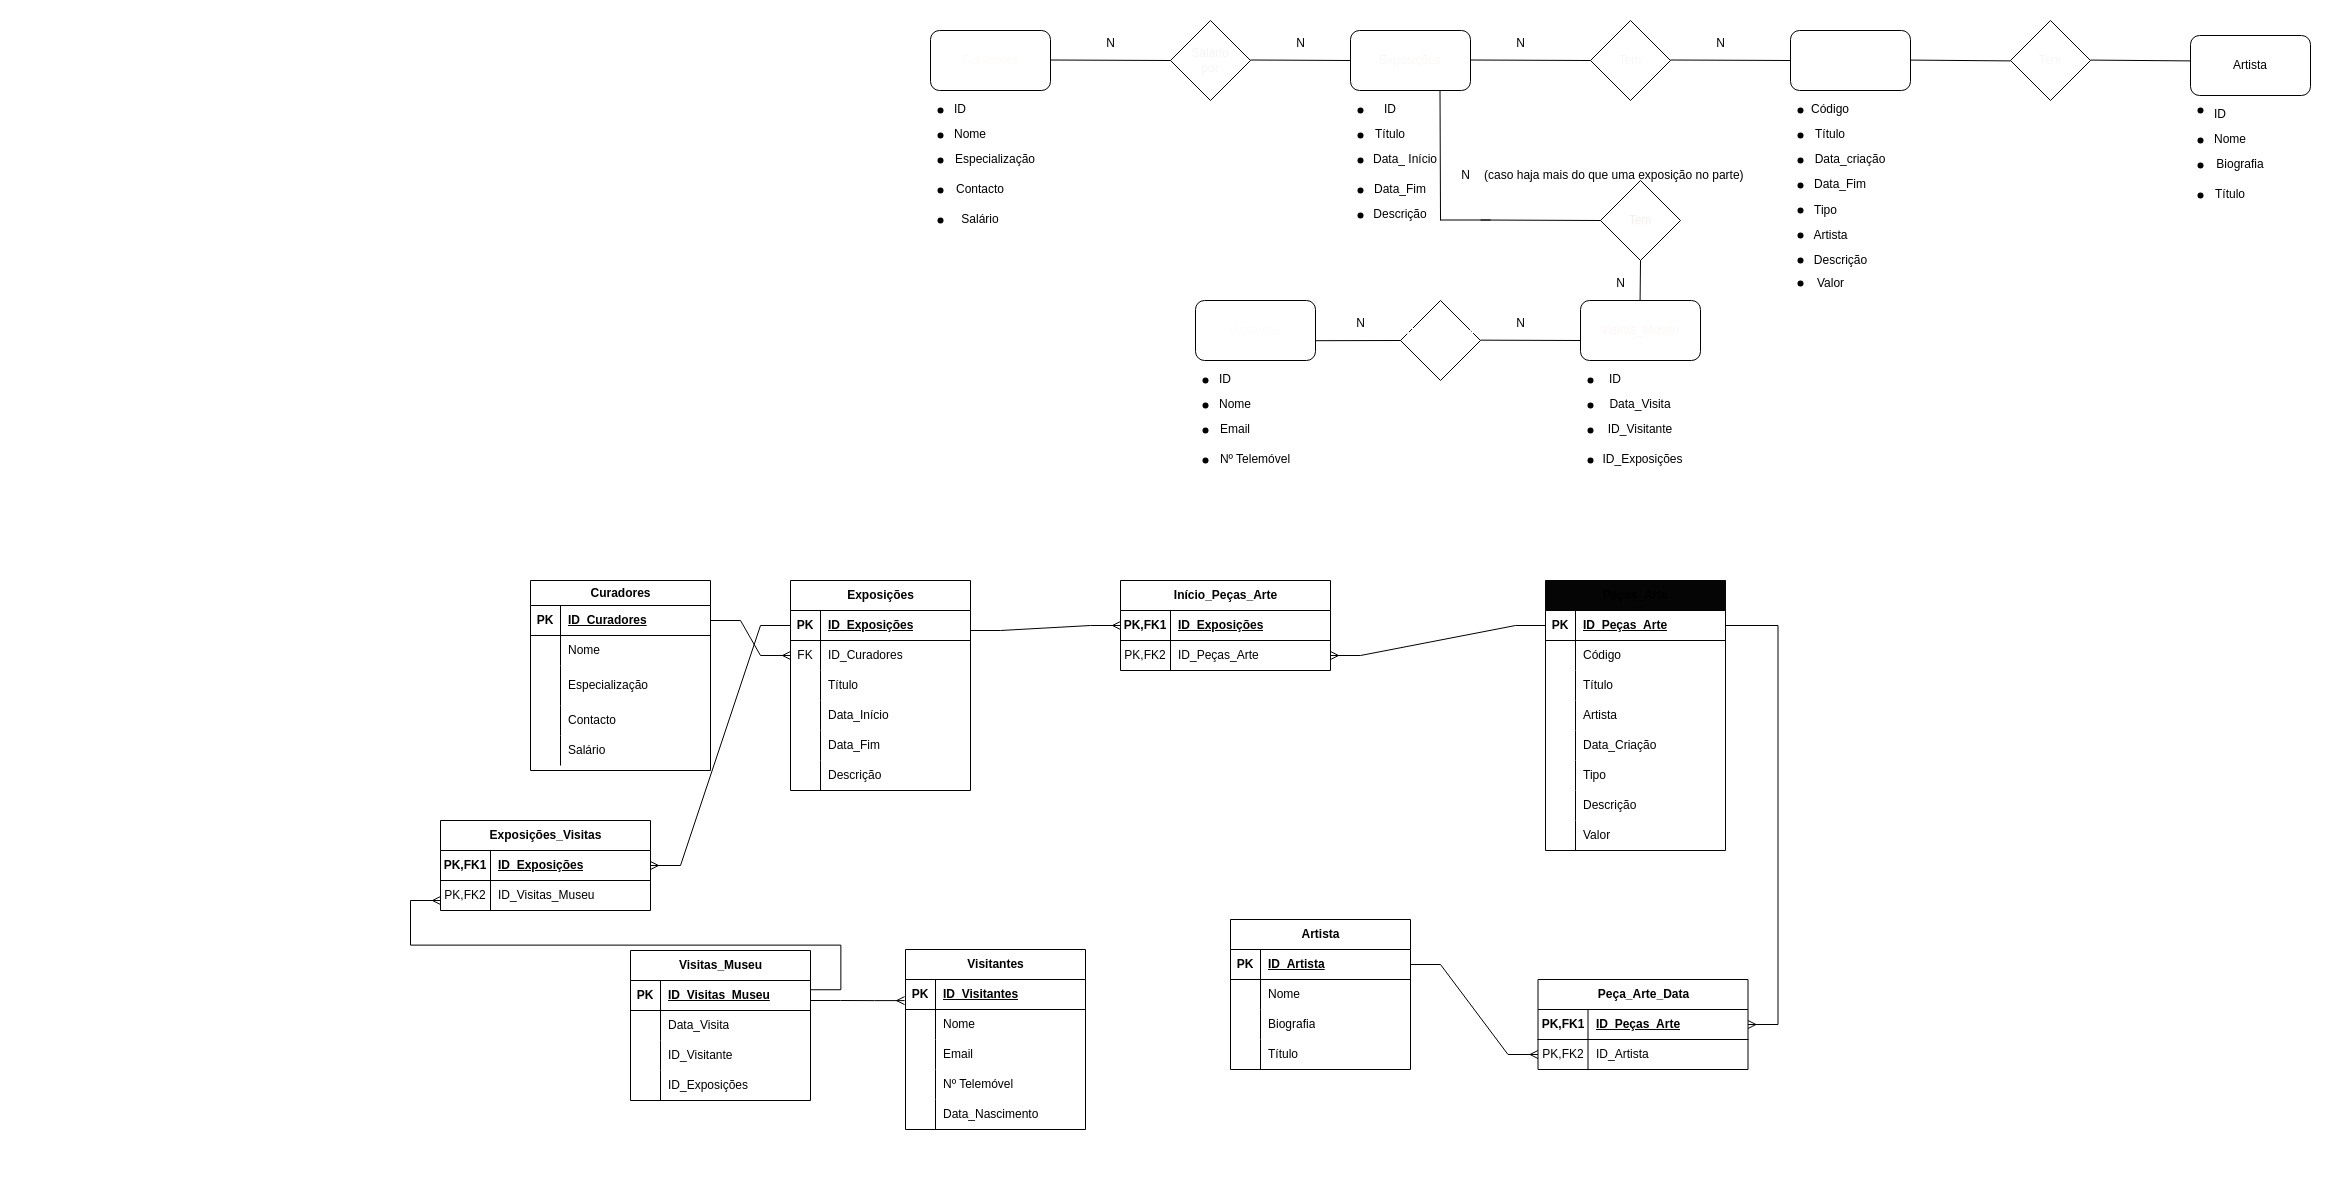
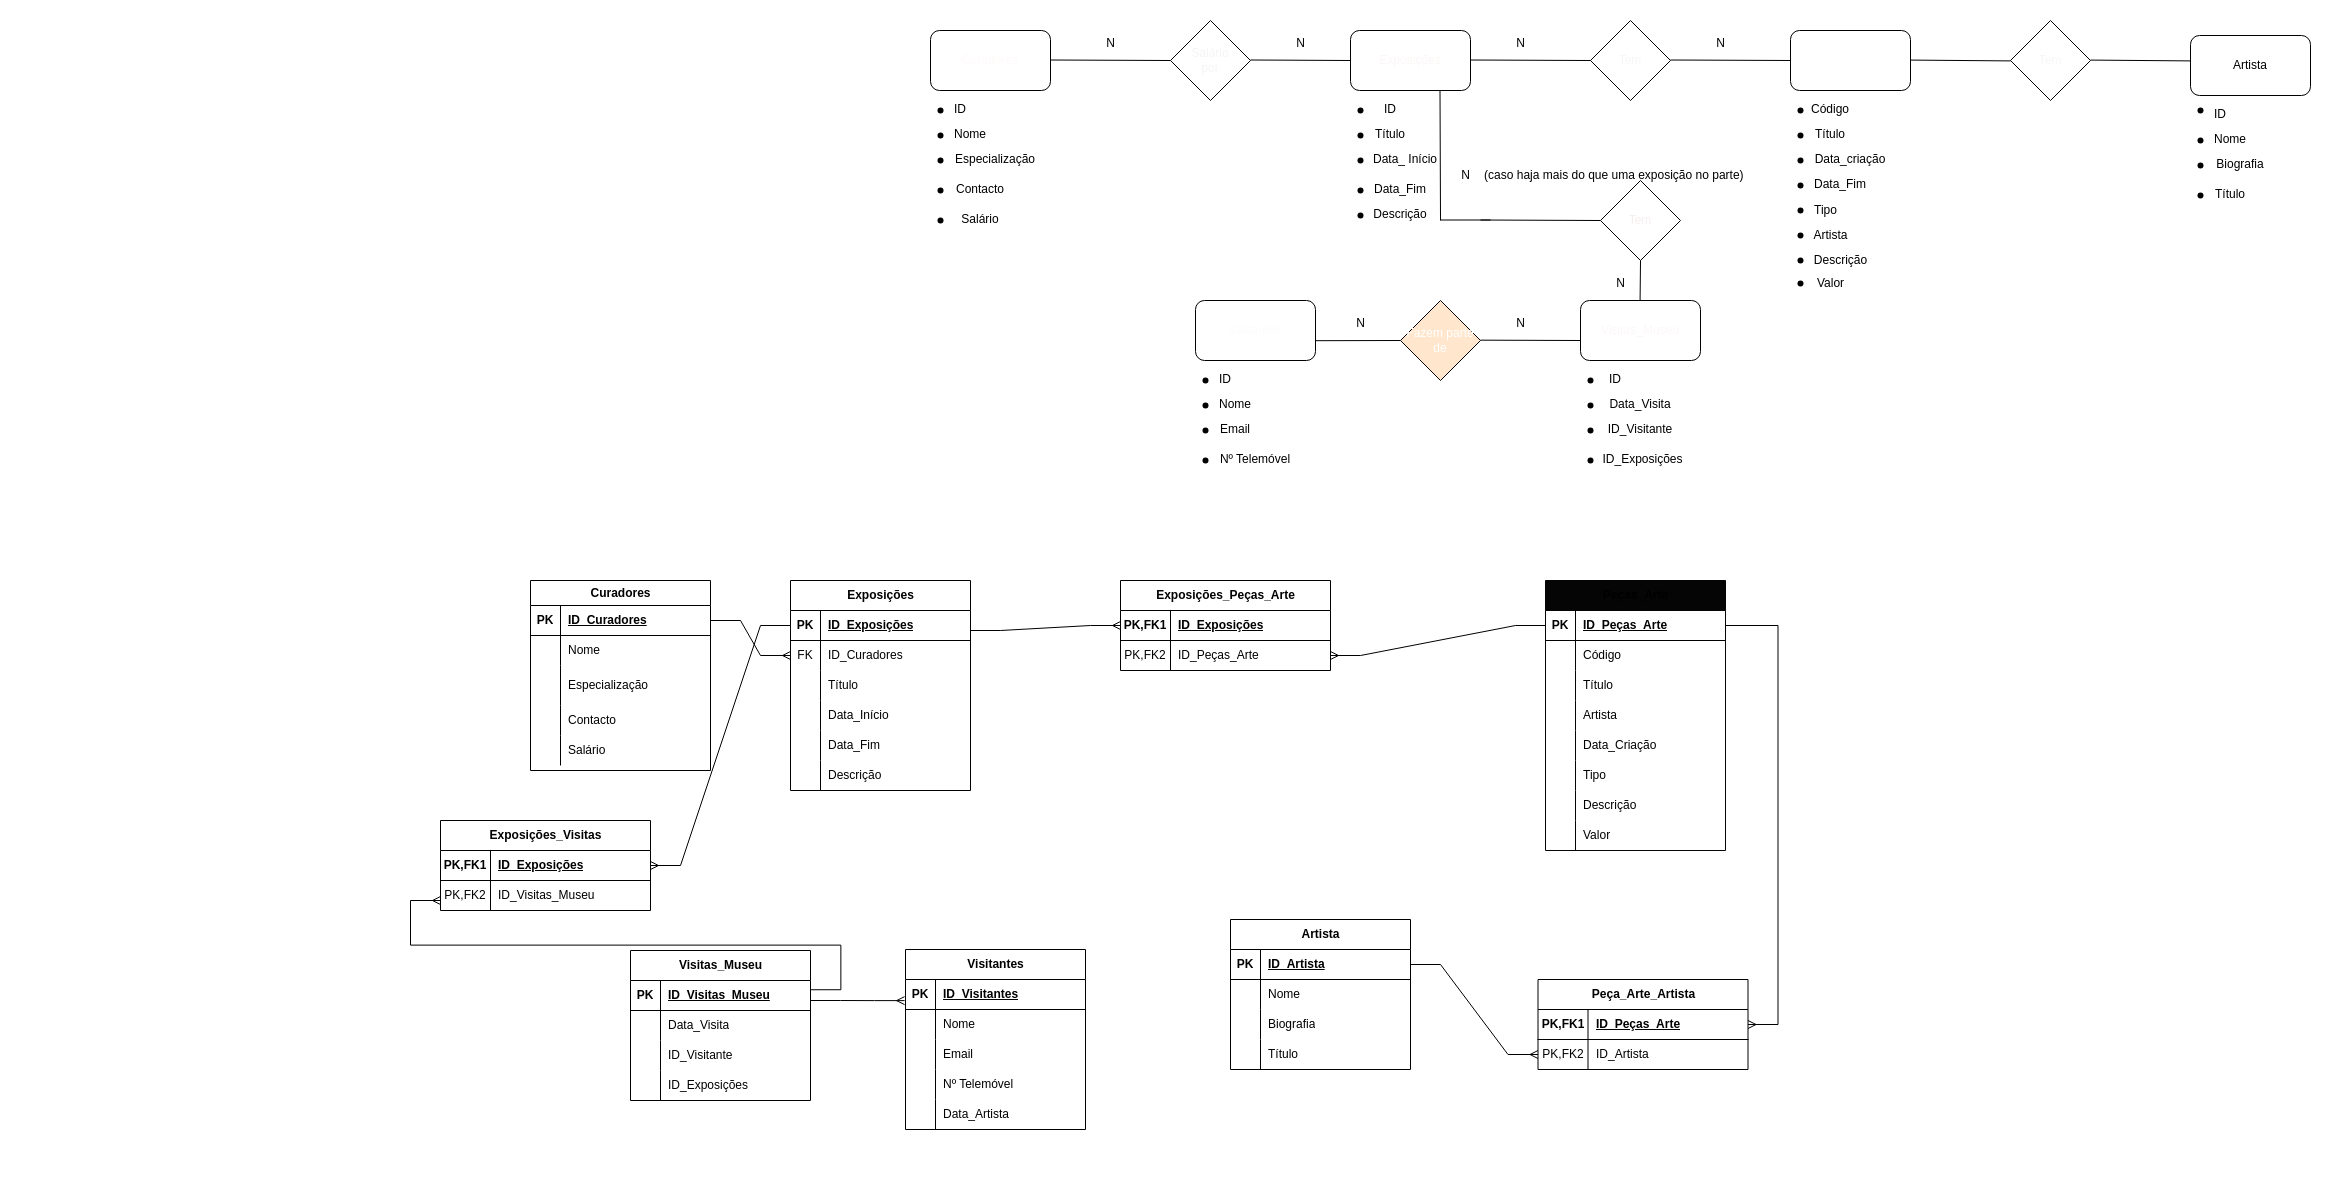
(1441, 341) -> (1441, 341)
(1226, 596) -> (1226, 596)
(1644, 995) -> (1644, 995)
(992, 1115) -> (982, 1115)
